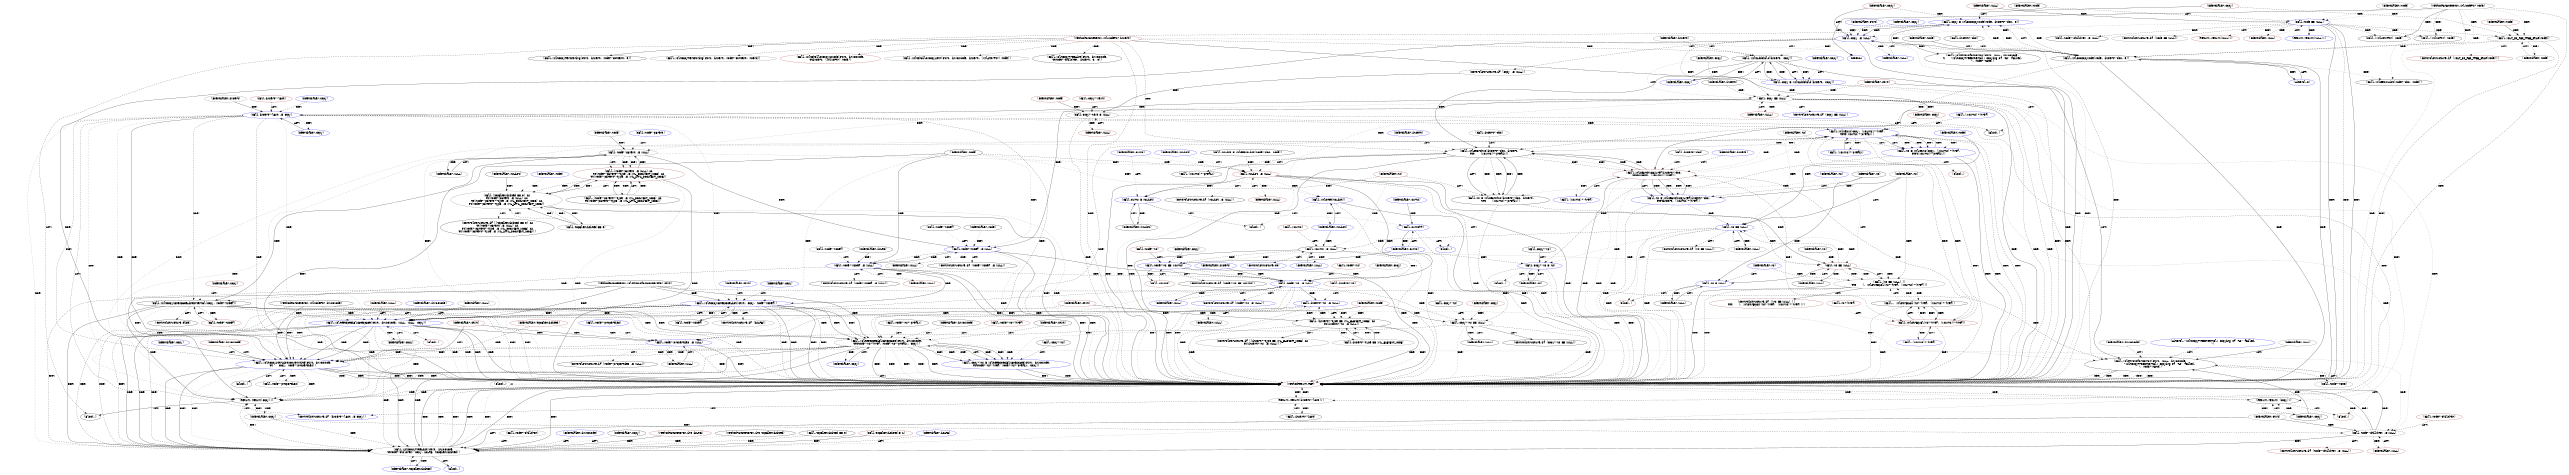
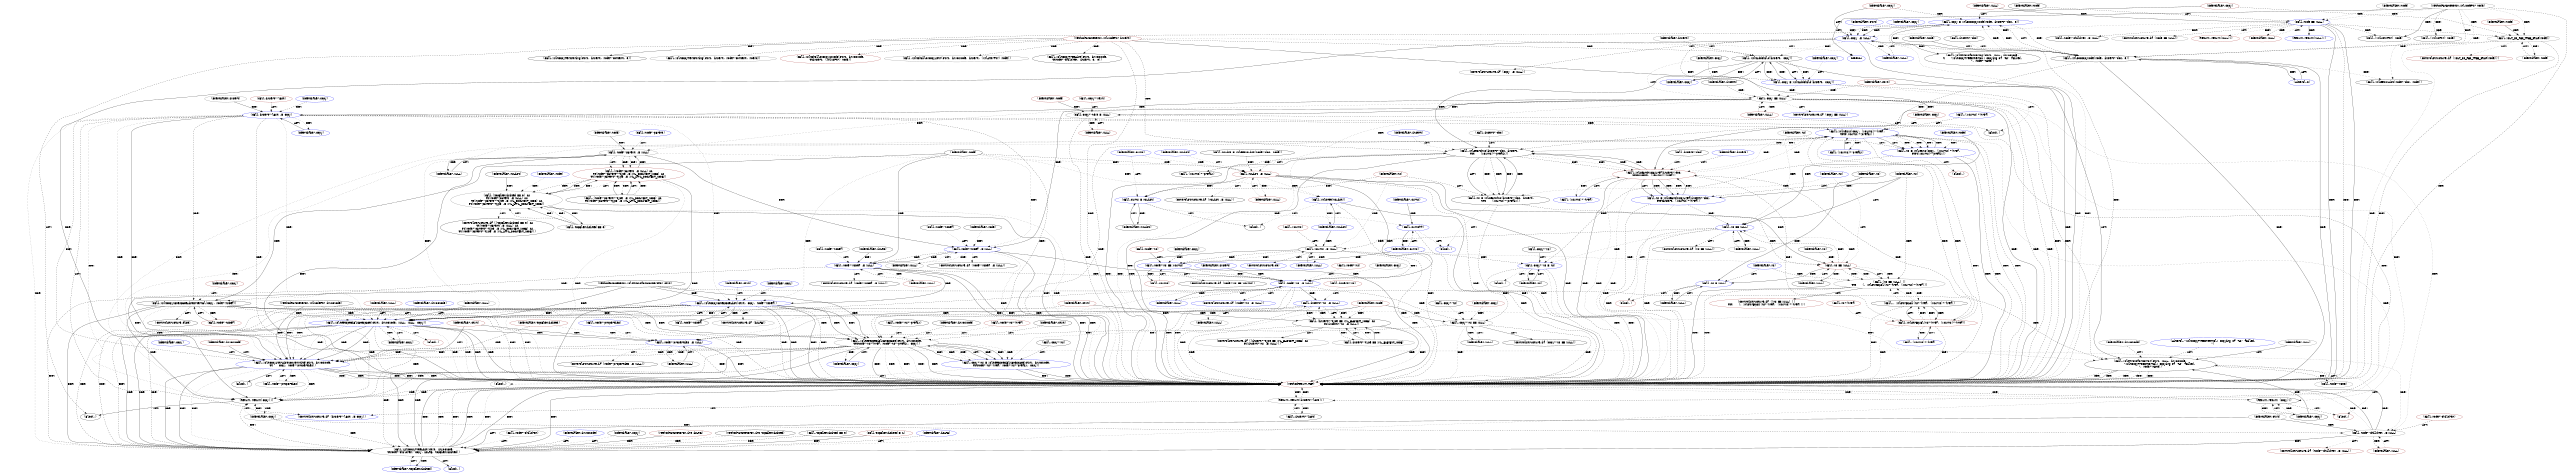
(2374, 29) -> none
(1280, 80) -> (1420, 111)
